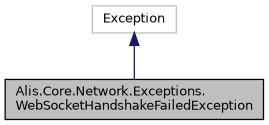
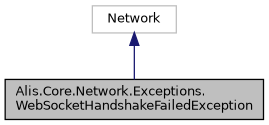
(134, 19) -> (134, 19)
